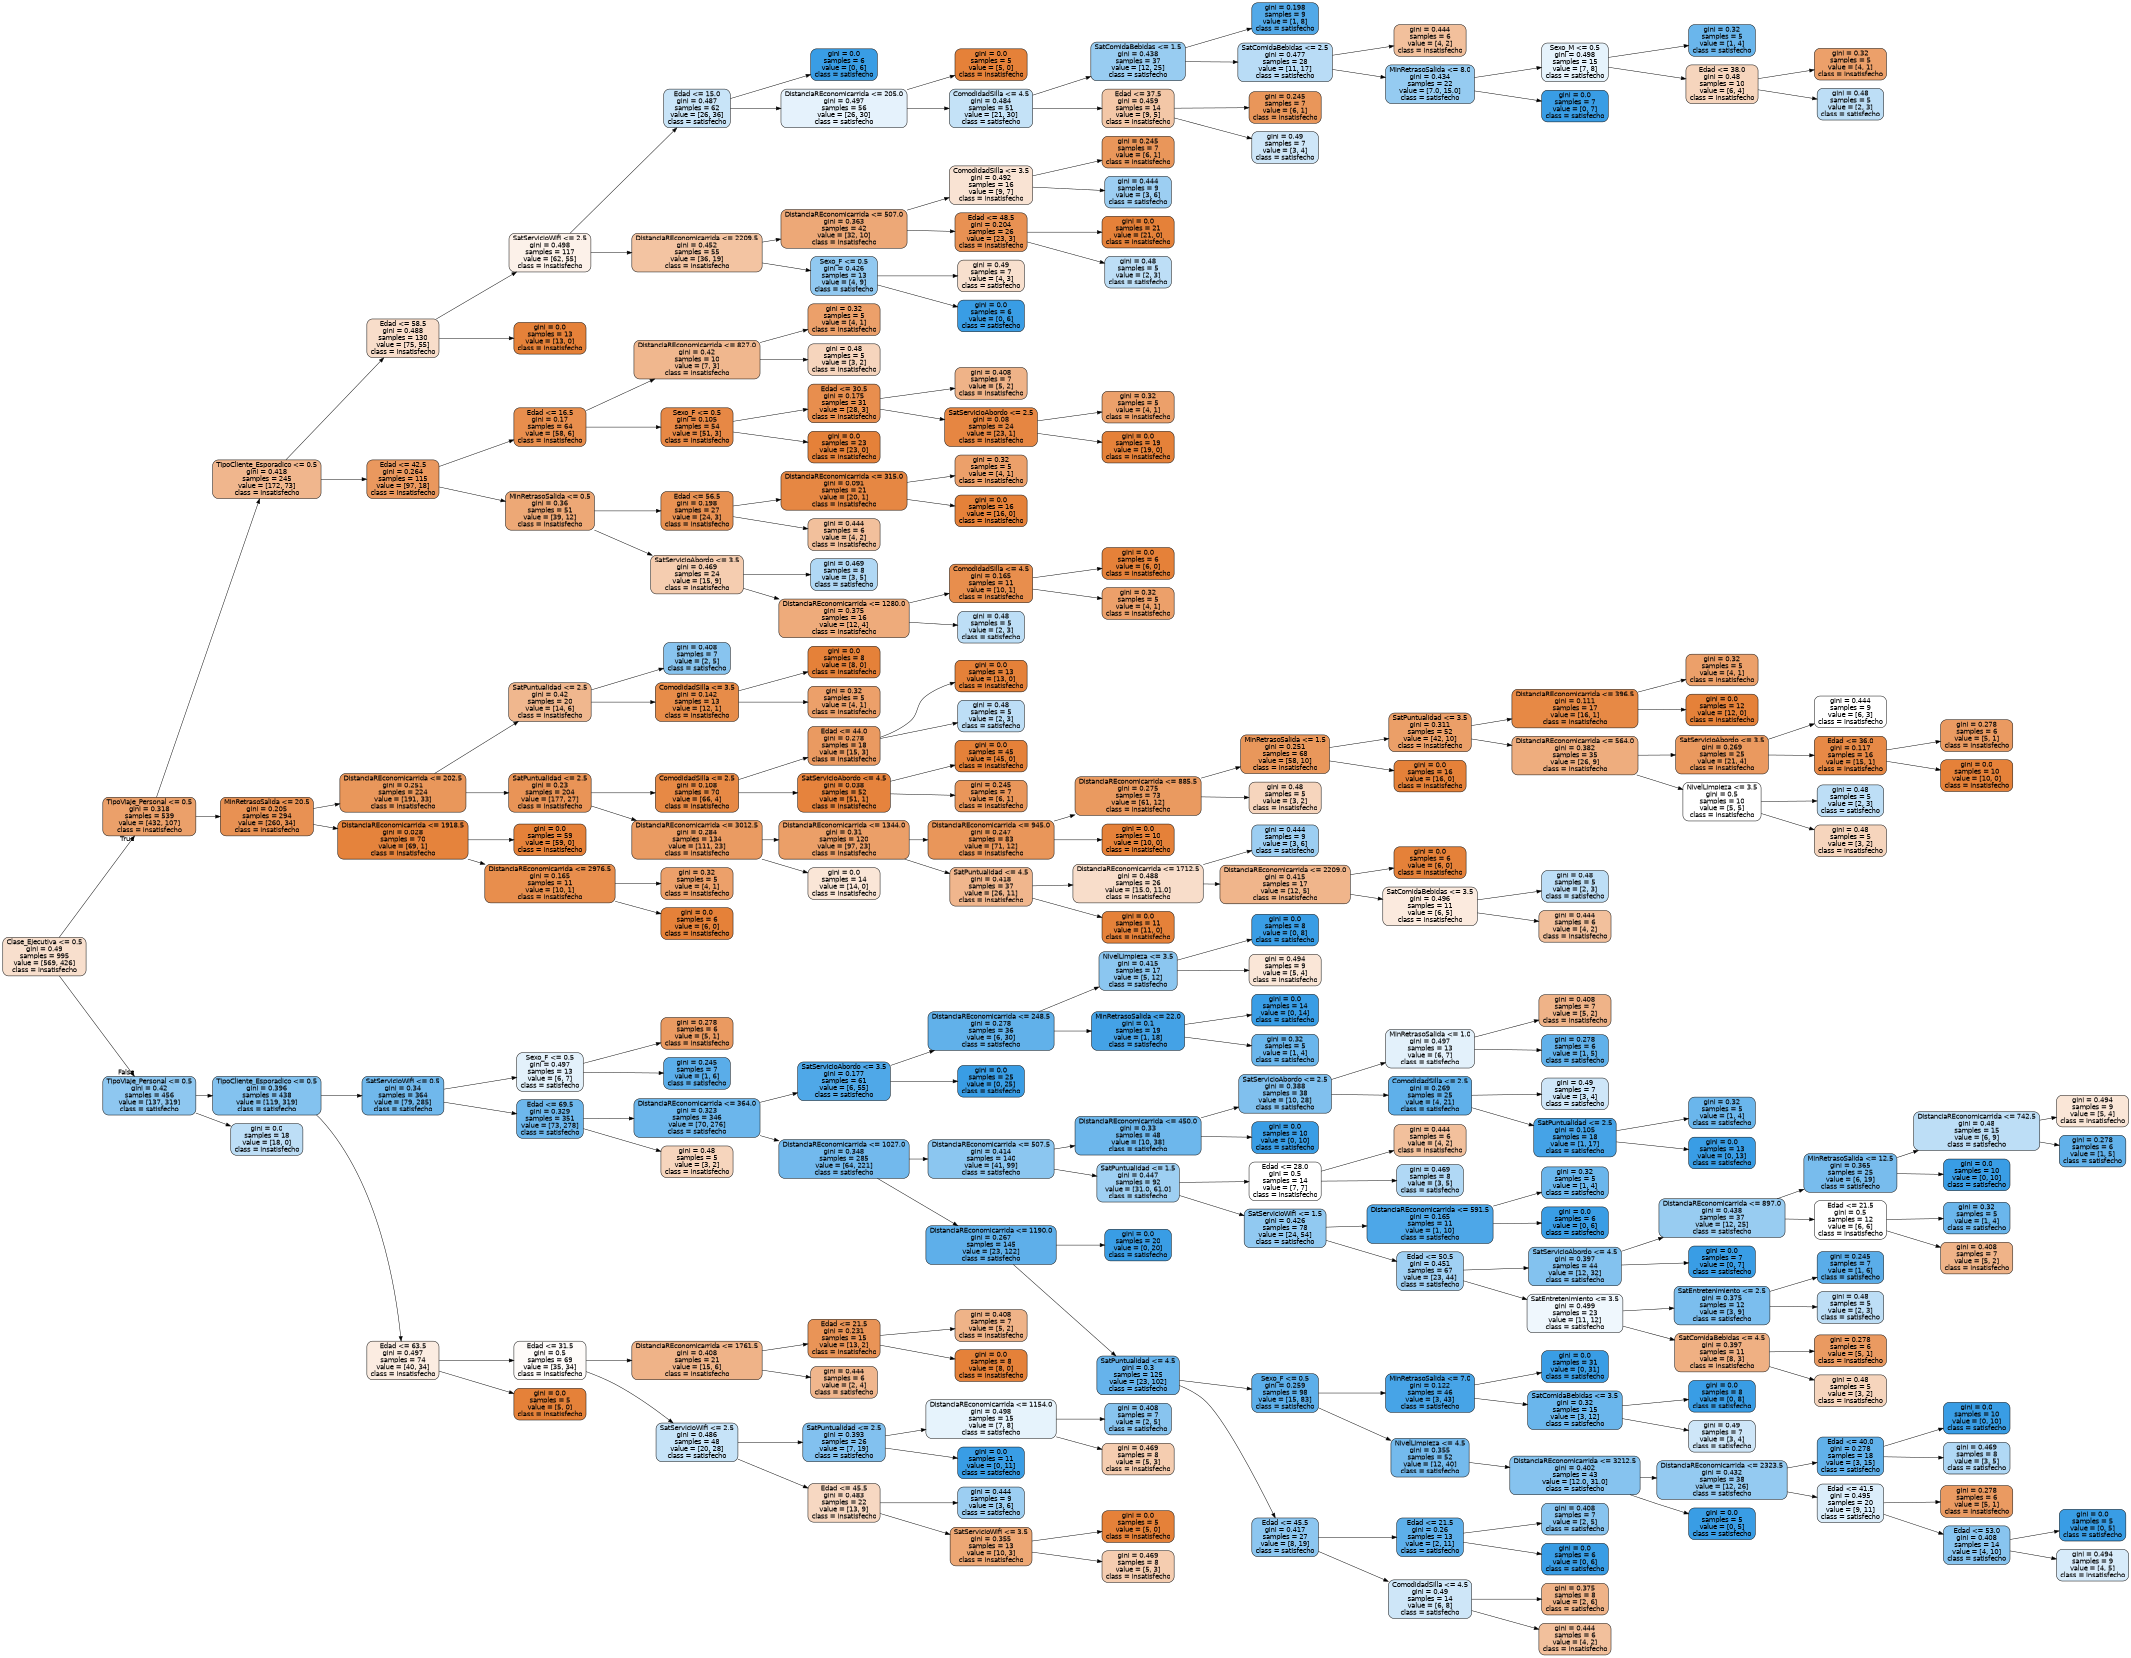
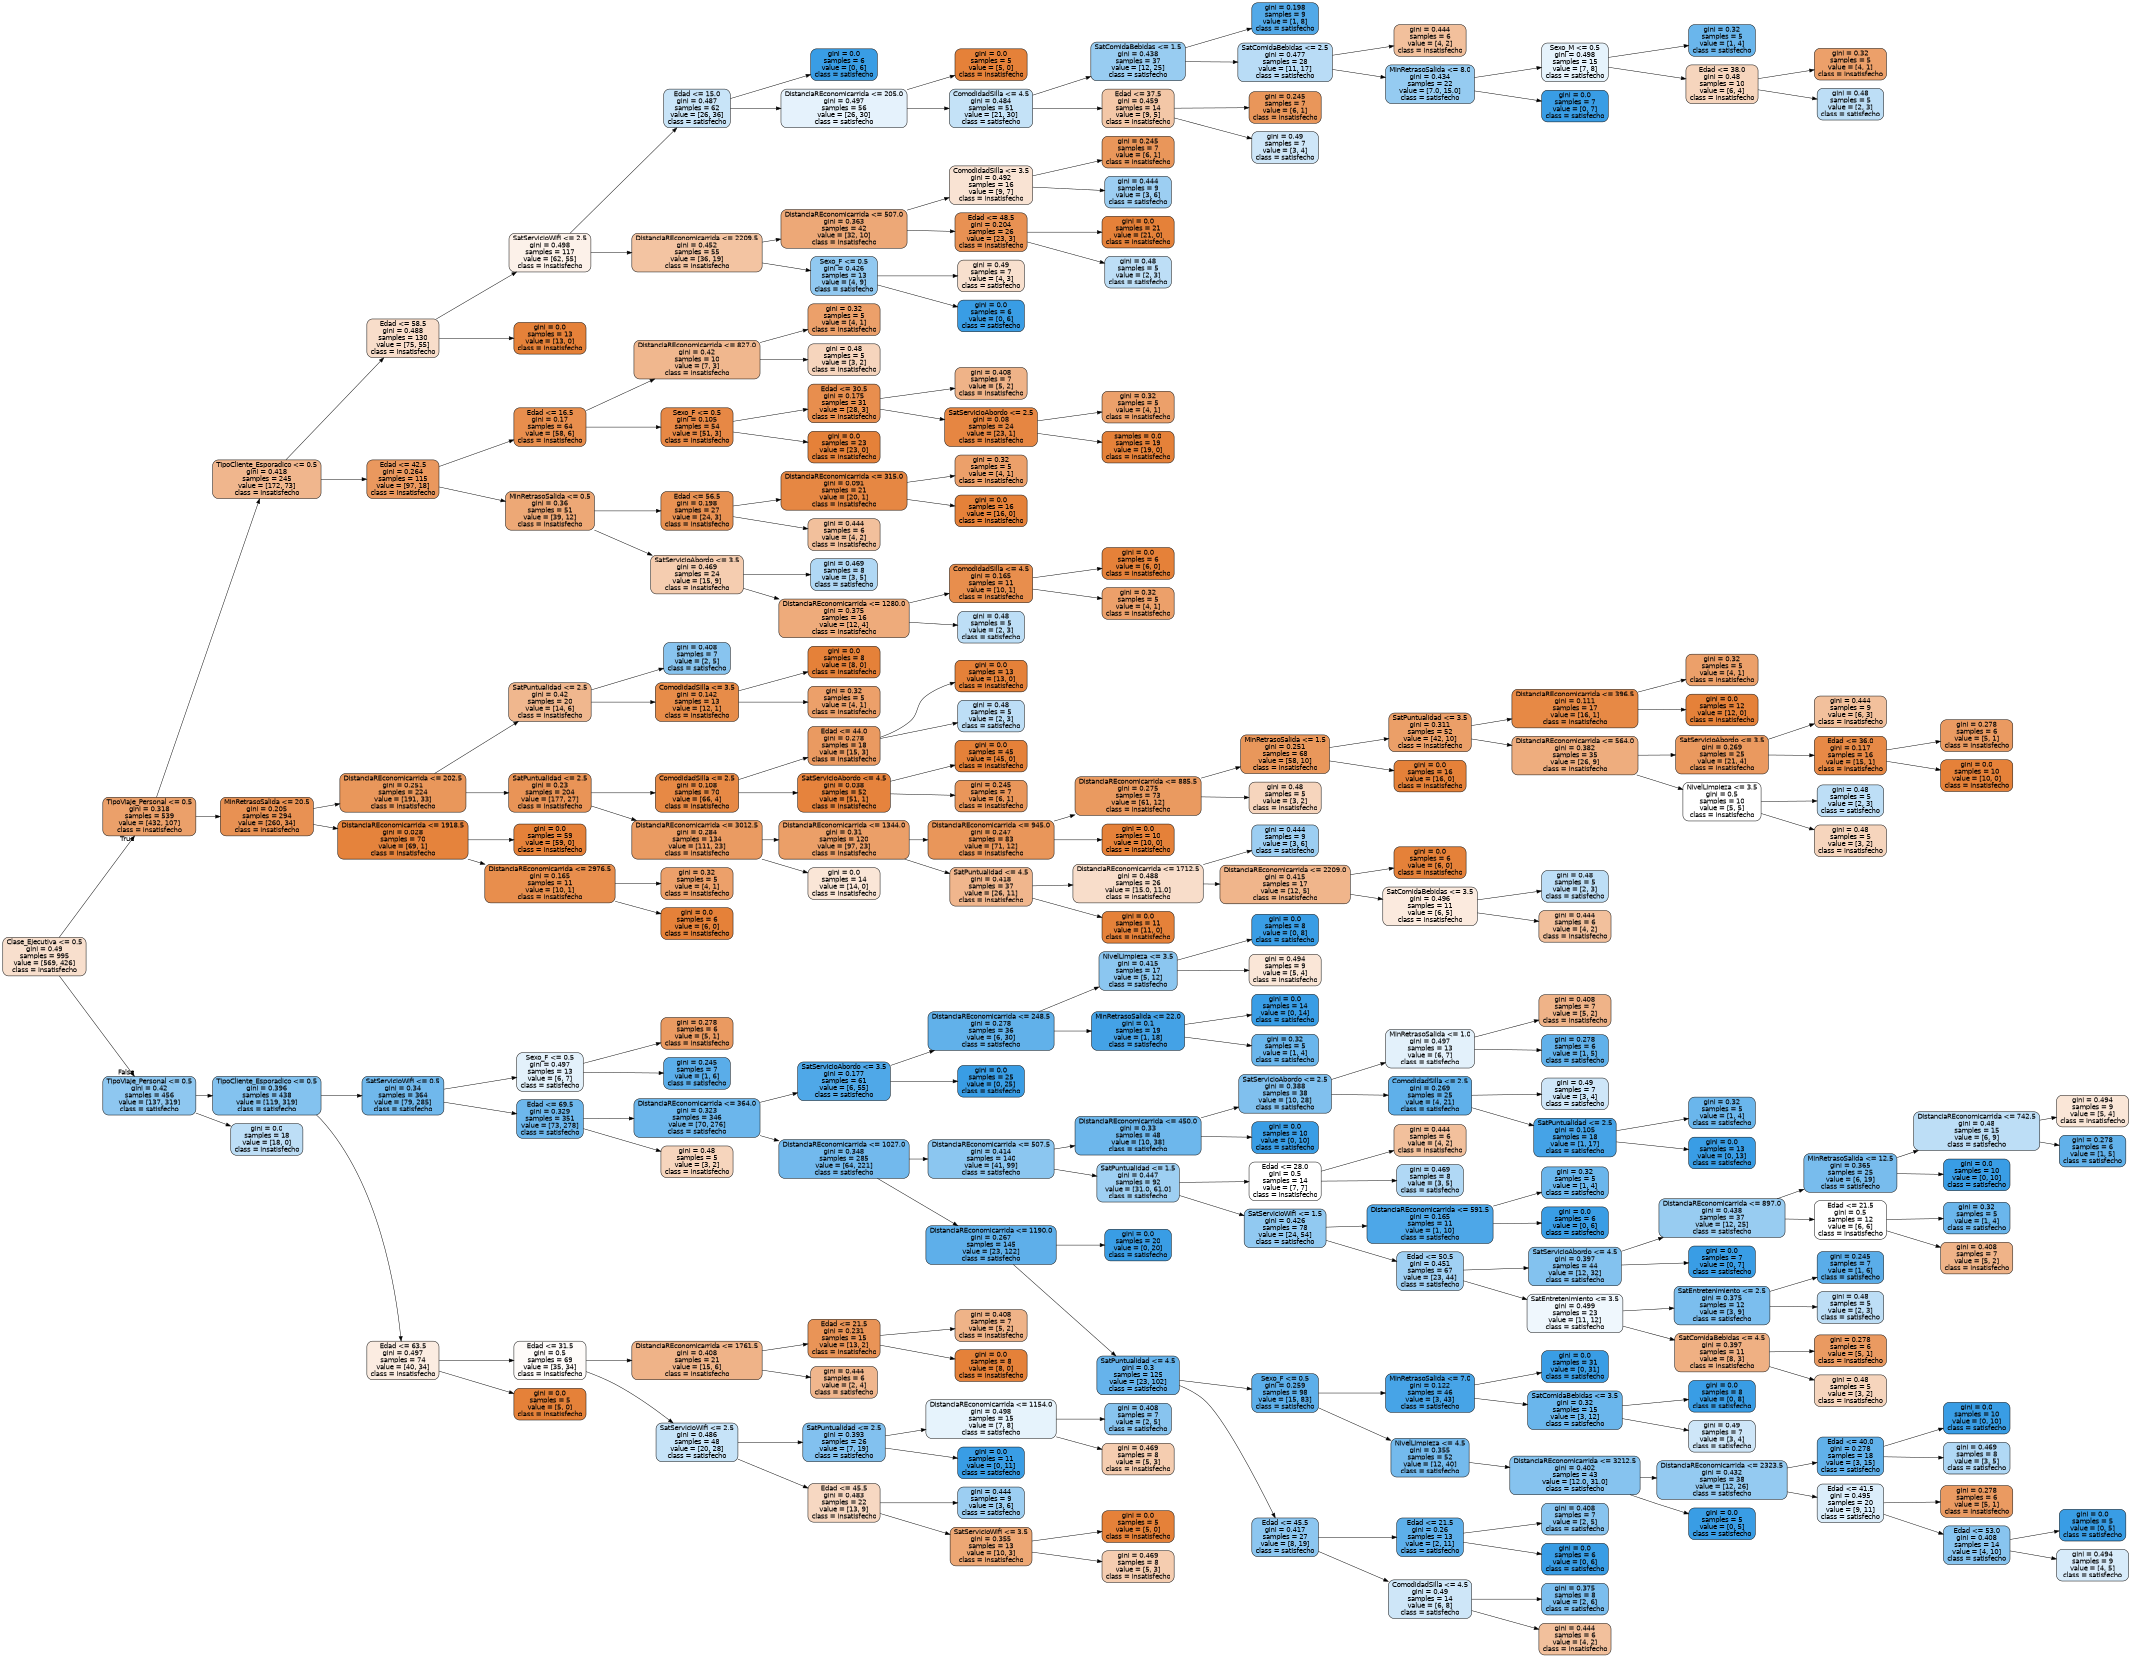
(1138, 447) -> (1138, 447)
(1850, 712) -> (1850, 712)
(2093, 1565) -> (2093, 1565)
(1575, 1599) -> (1575, 1599)
